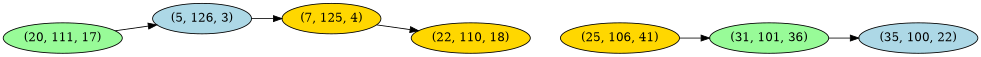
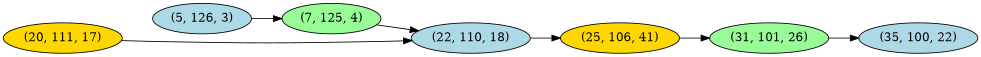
(331, 19) -> (331, 19)
(132, 28) -> (262, 43)
(63, 38) -> (63, 38)
(471, 38) -> (471, 38)
none -> (541, 38)
(769, 38) -> (769, 38)
